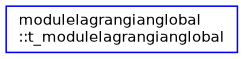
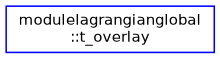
(122, 29) -> (110, 29)
